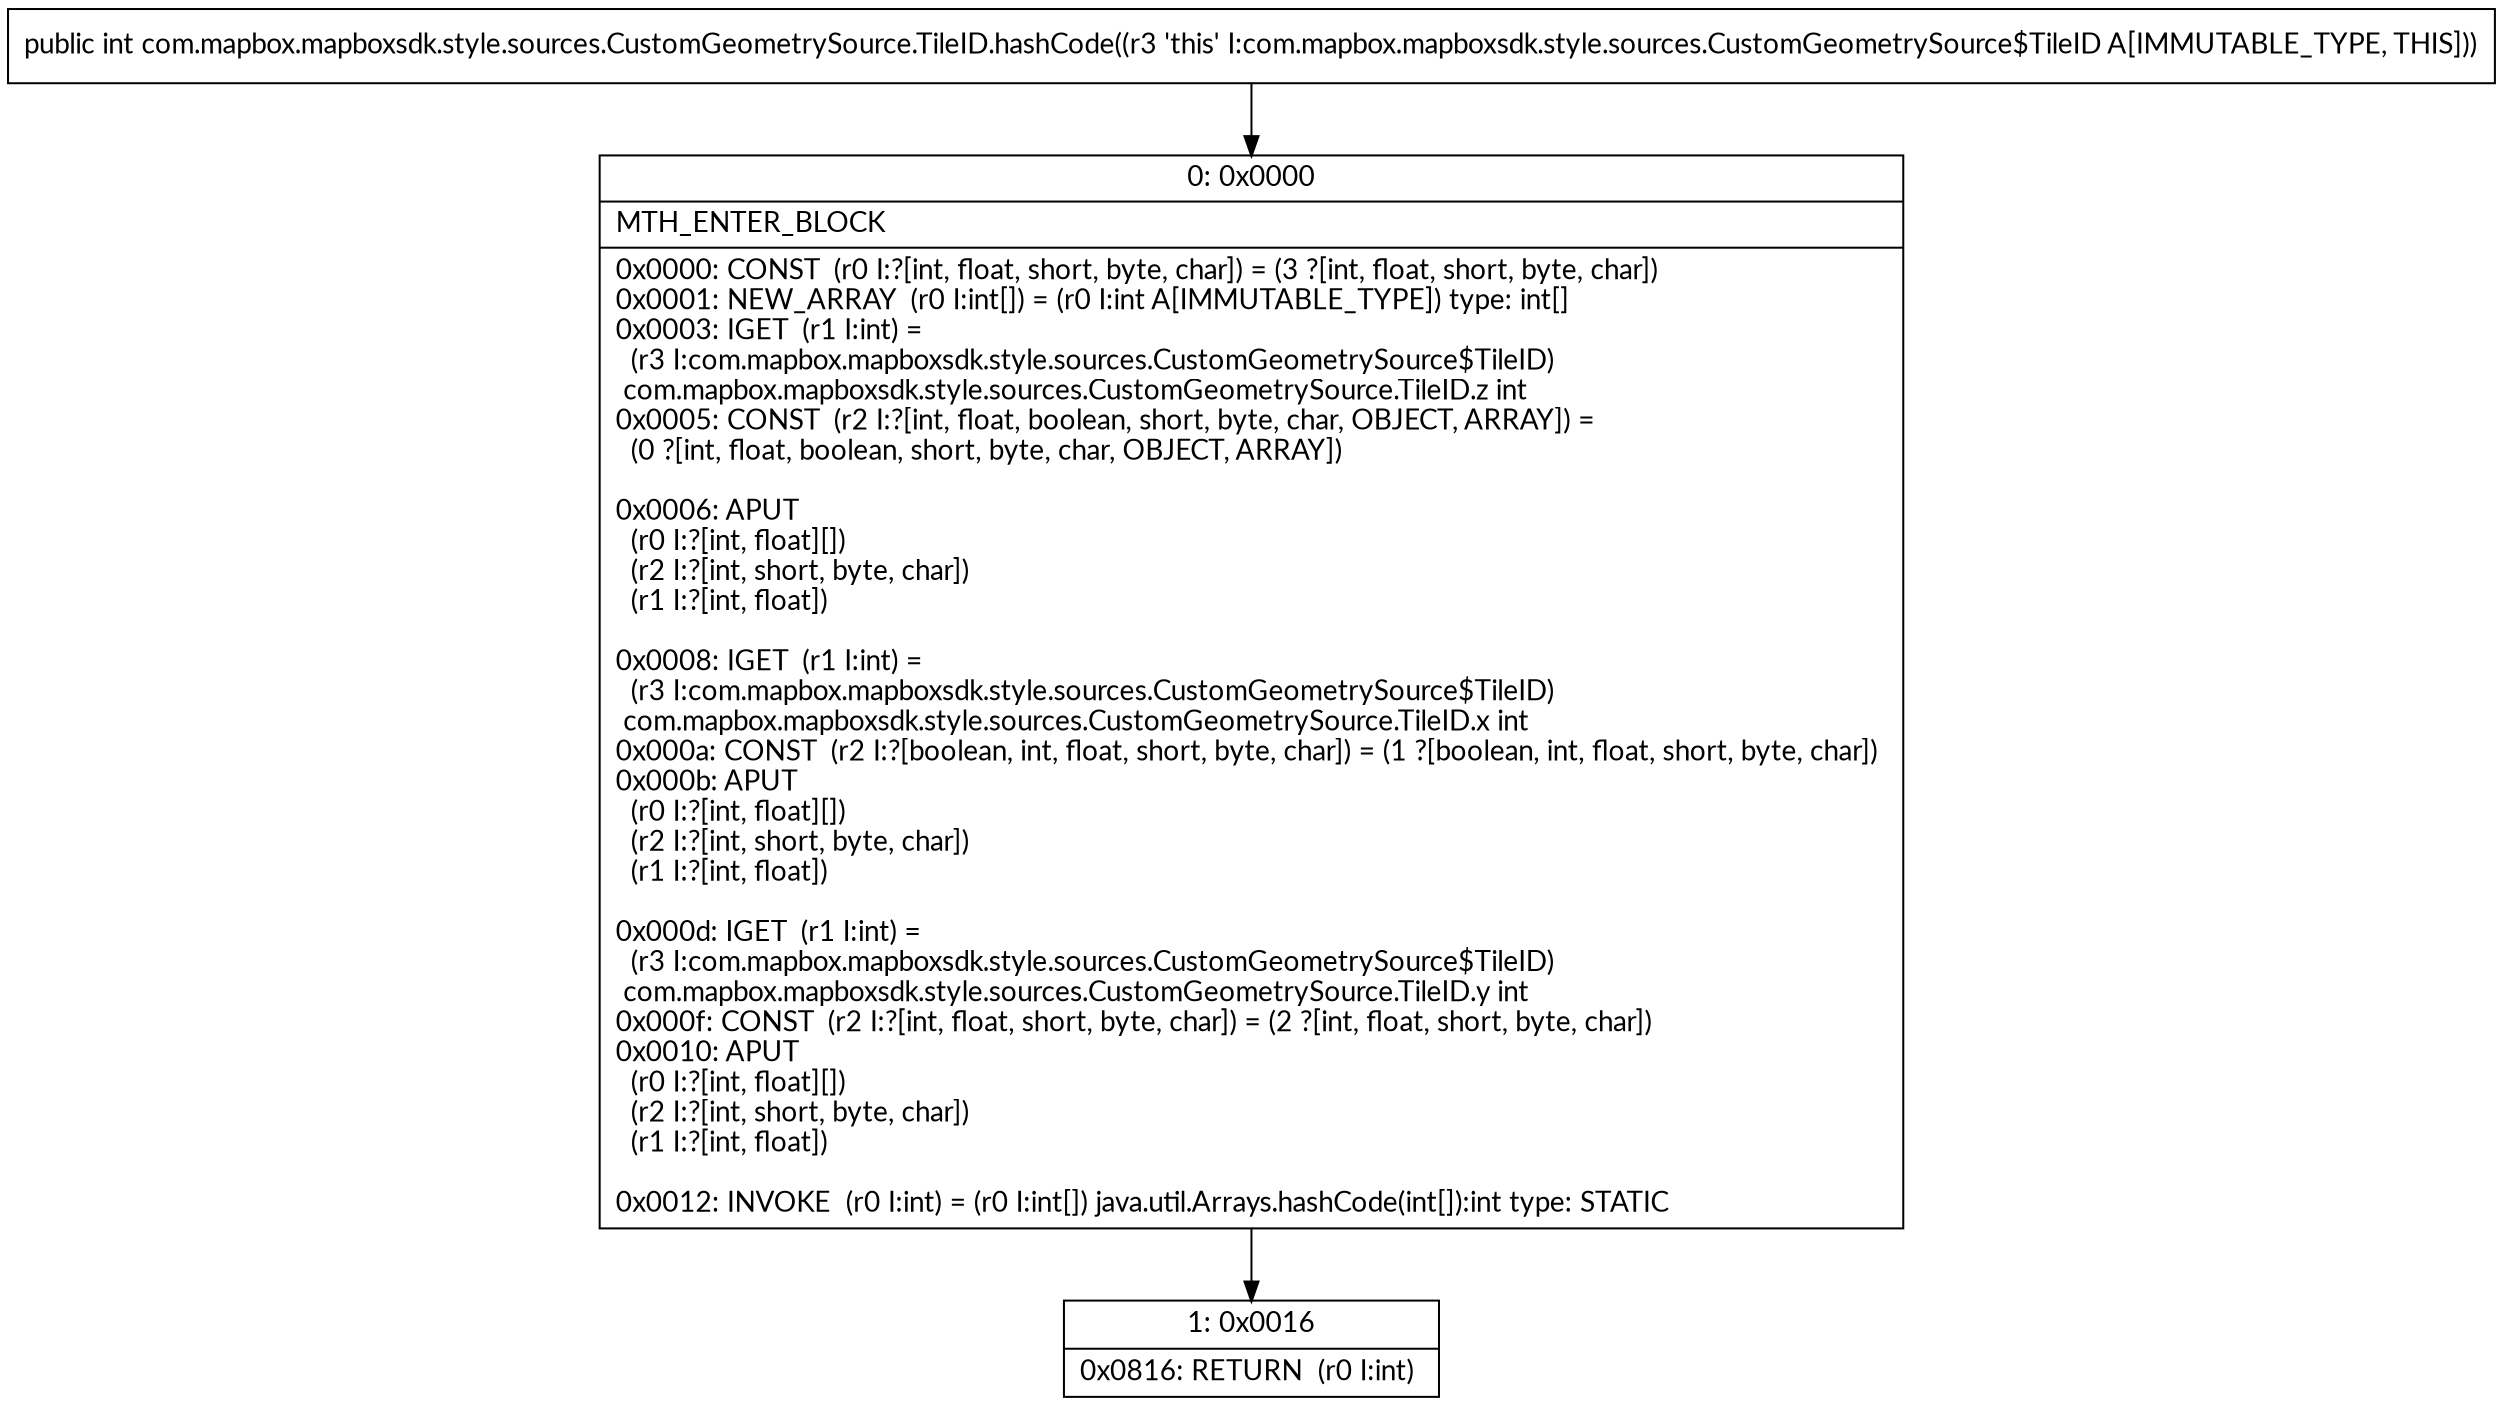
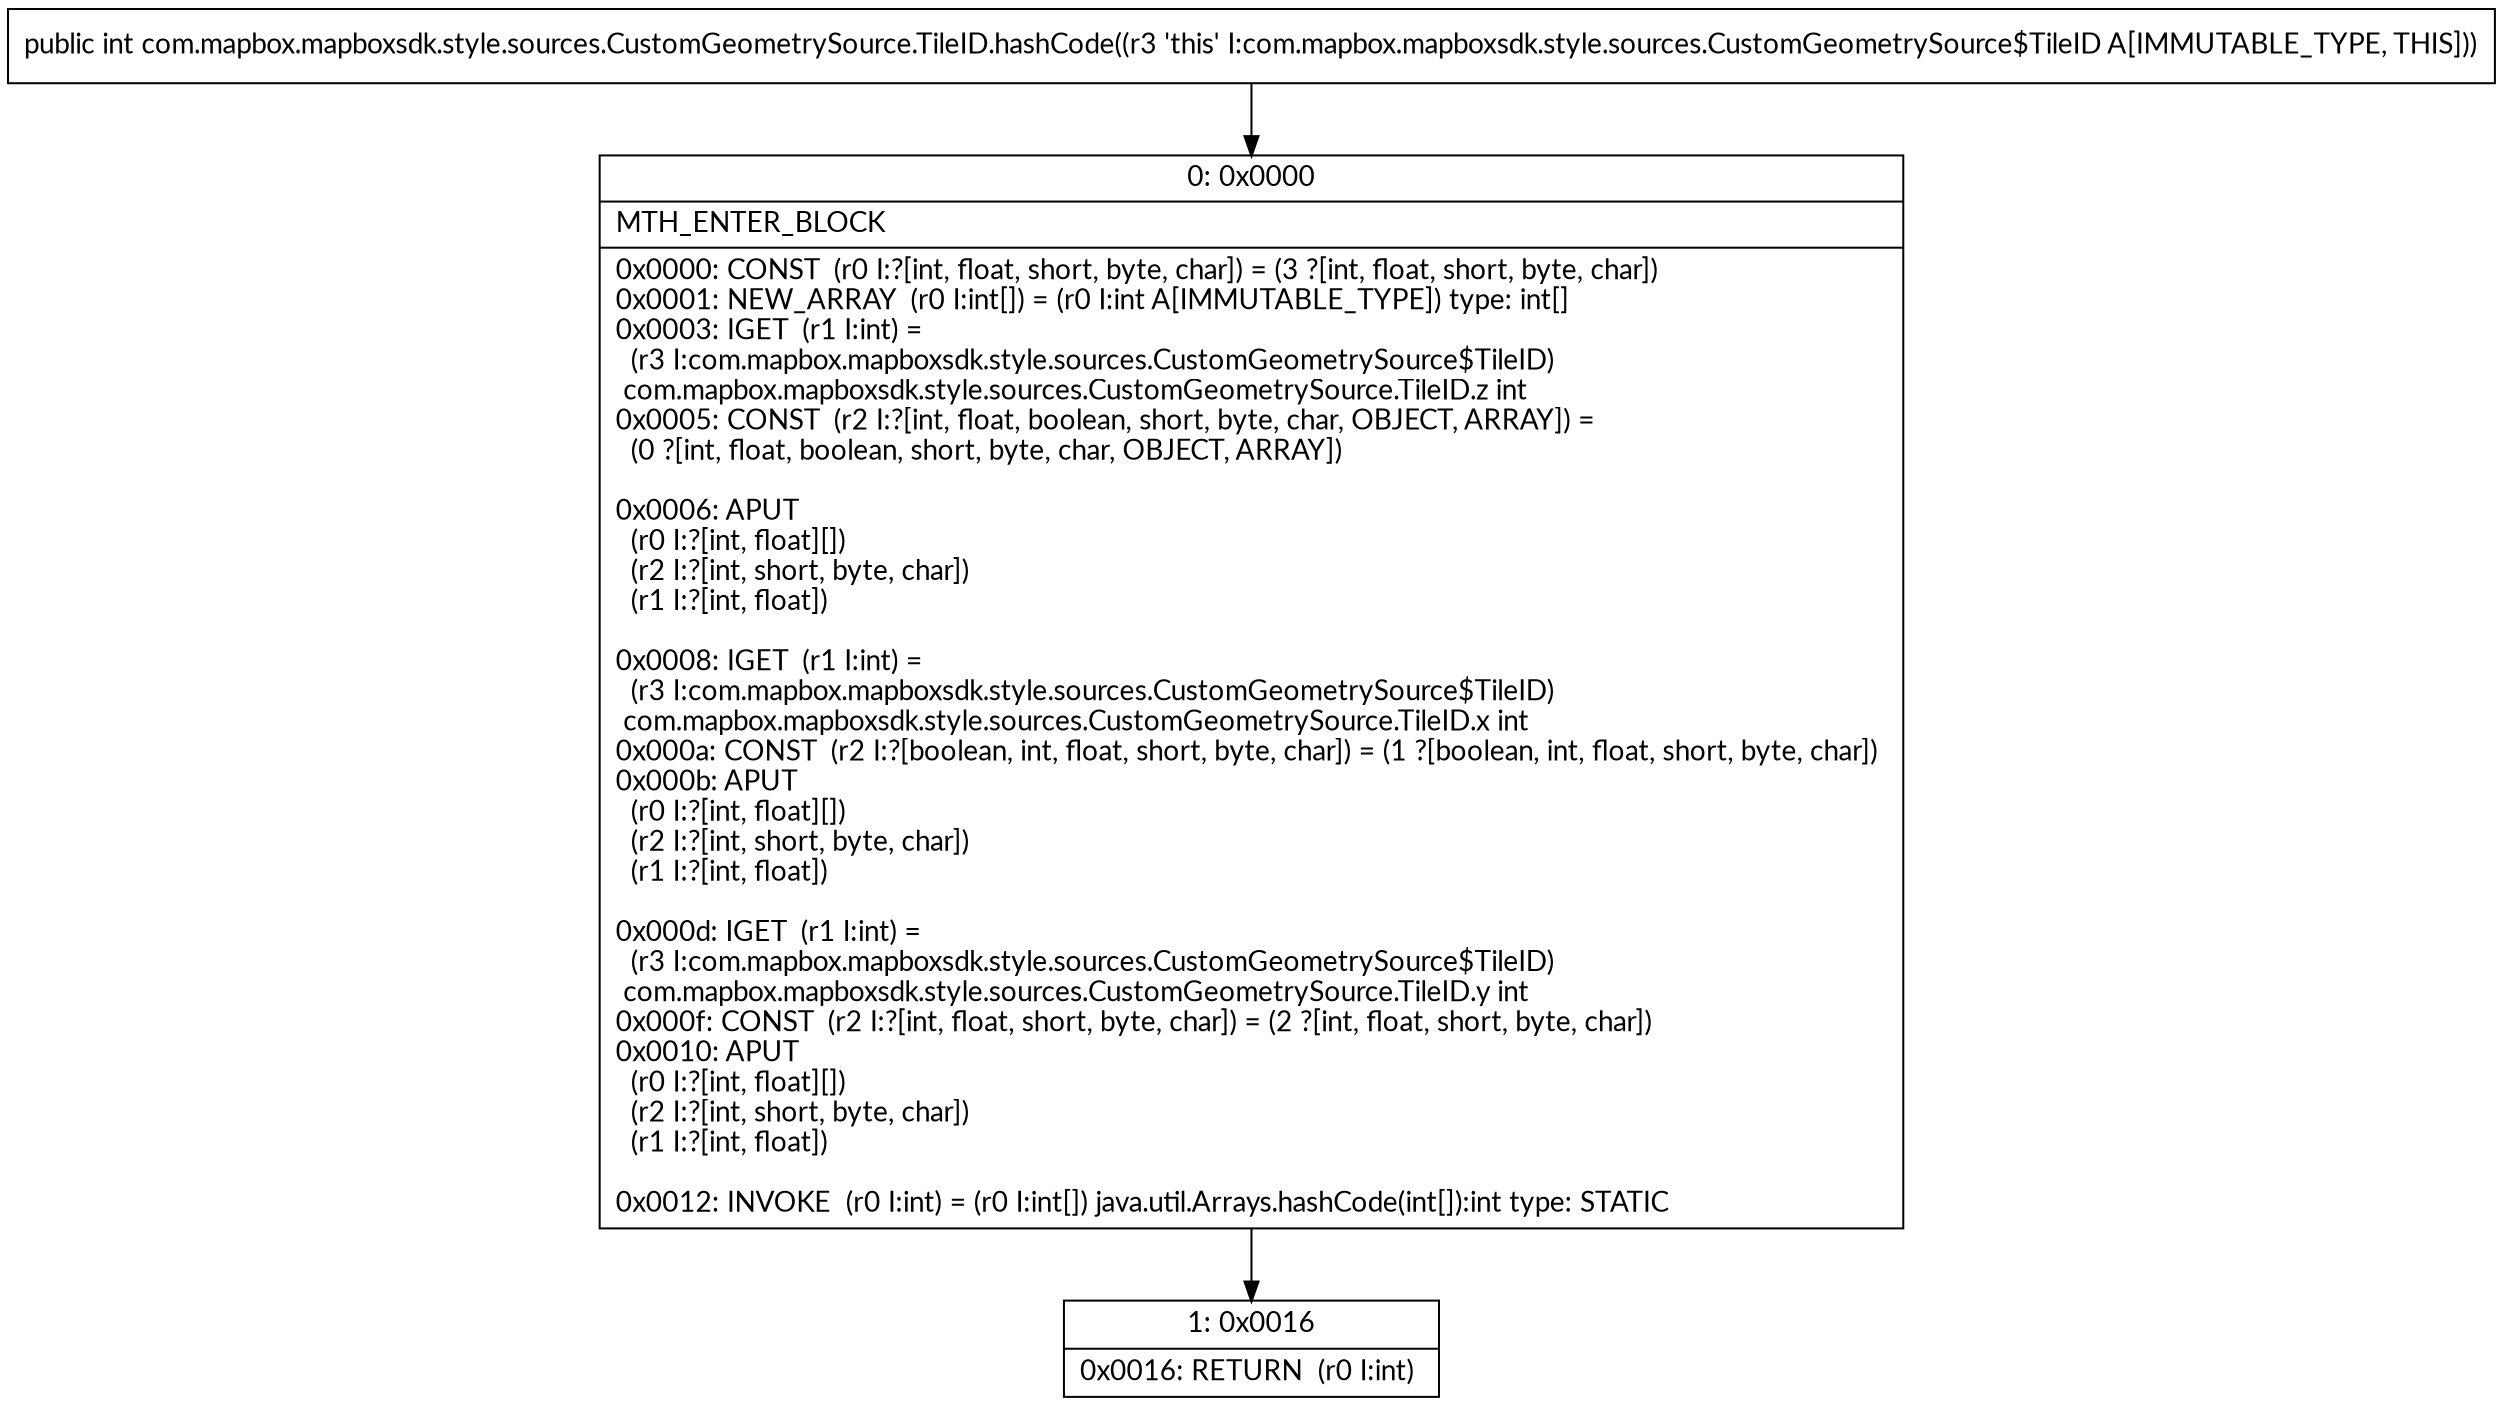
(1251, 1372) -> (1251, 1372)
